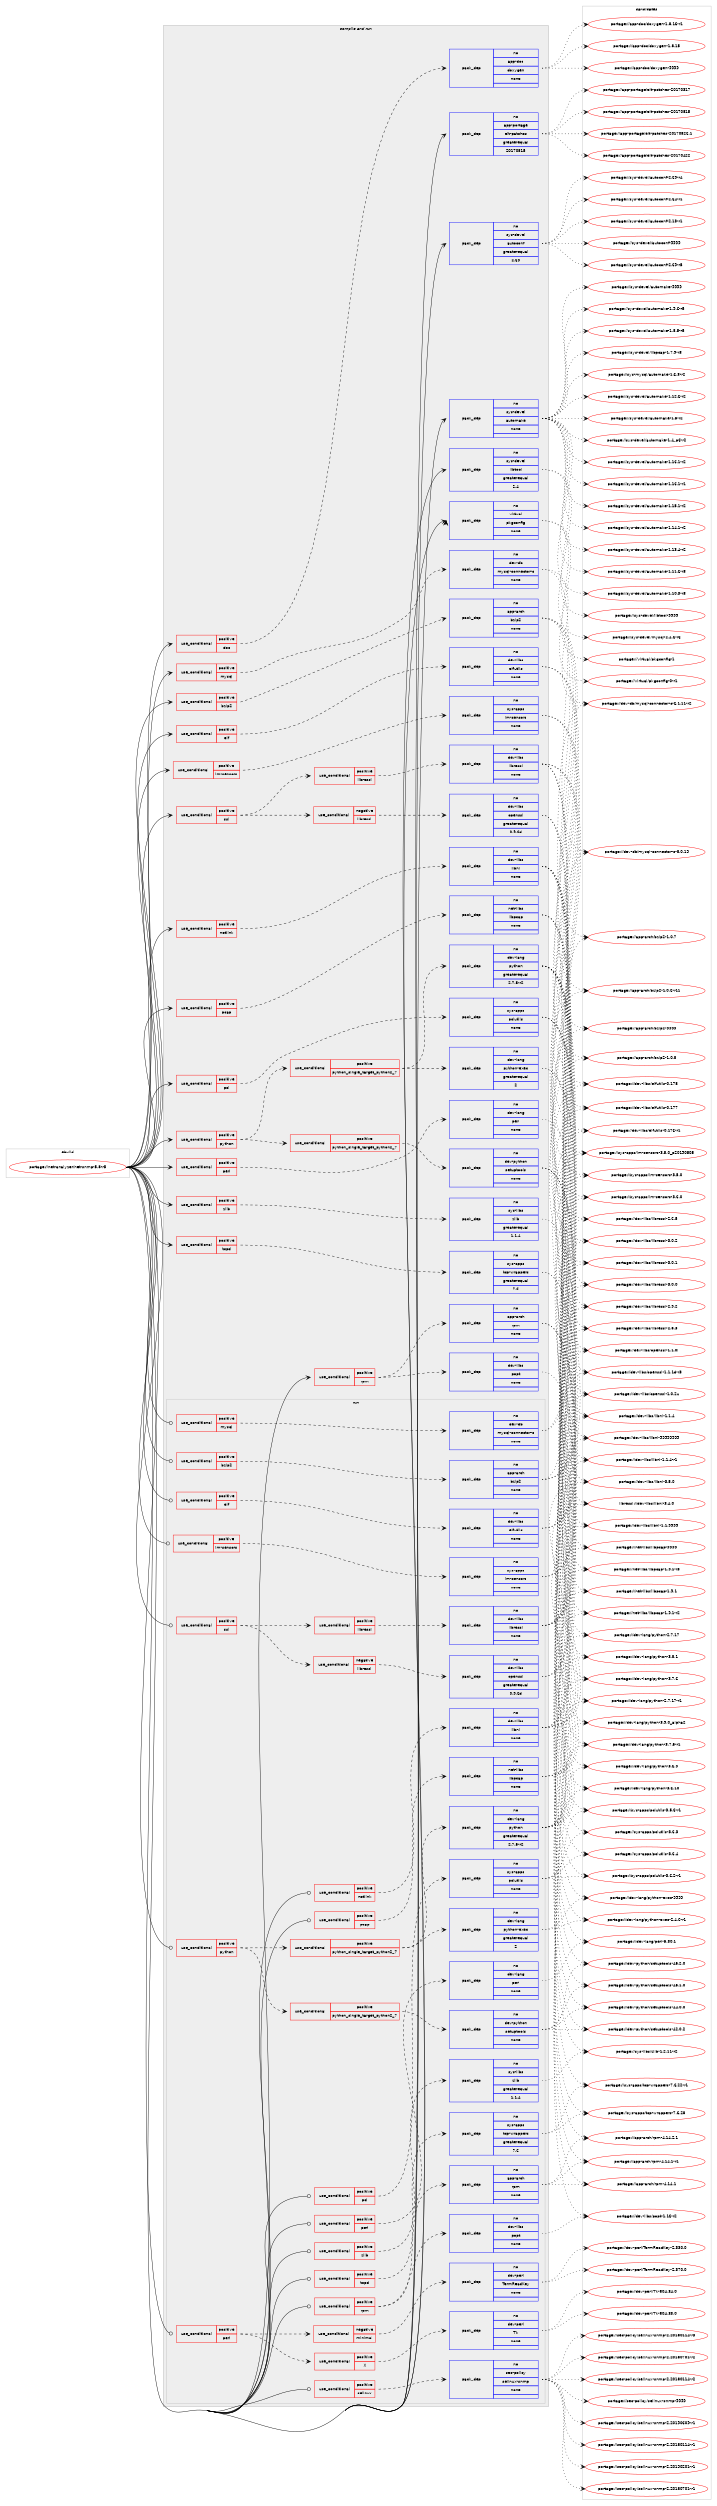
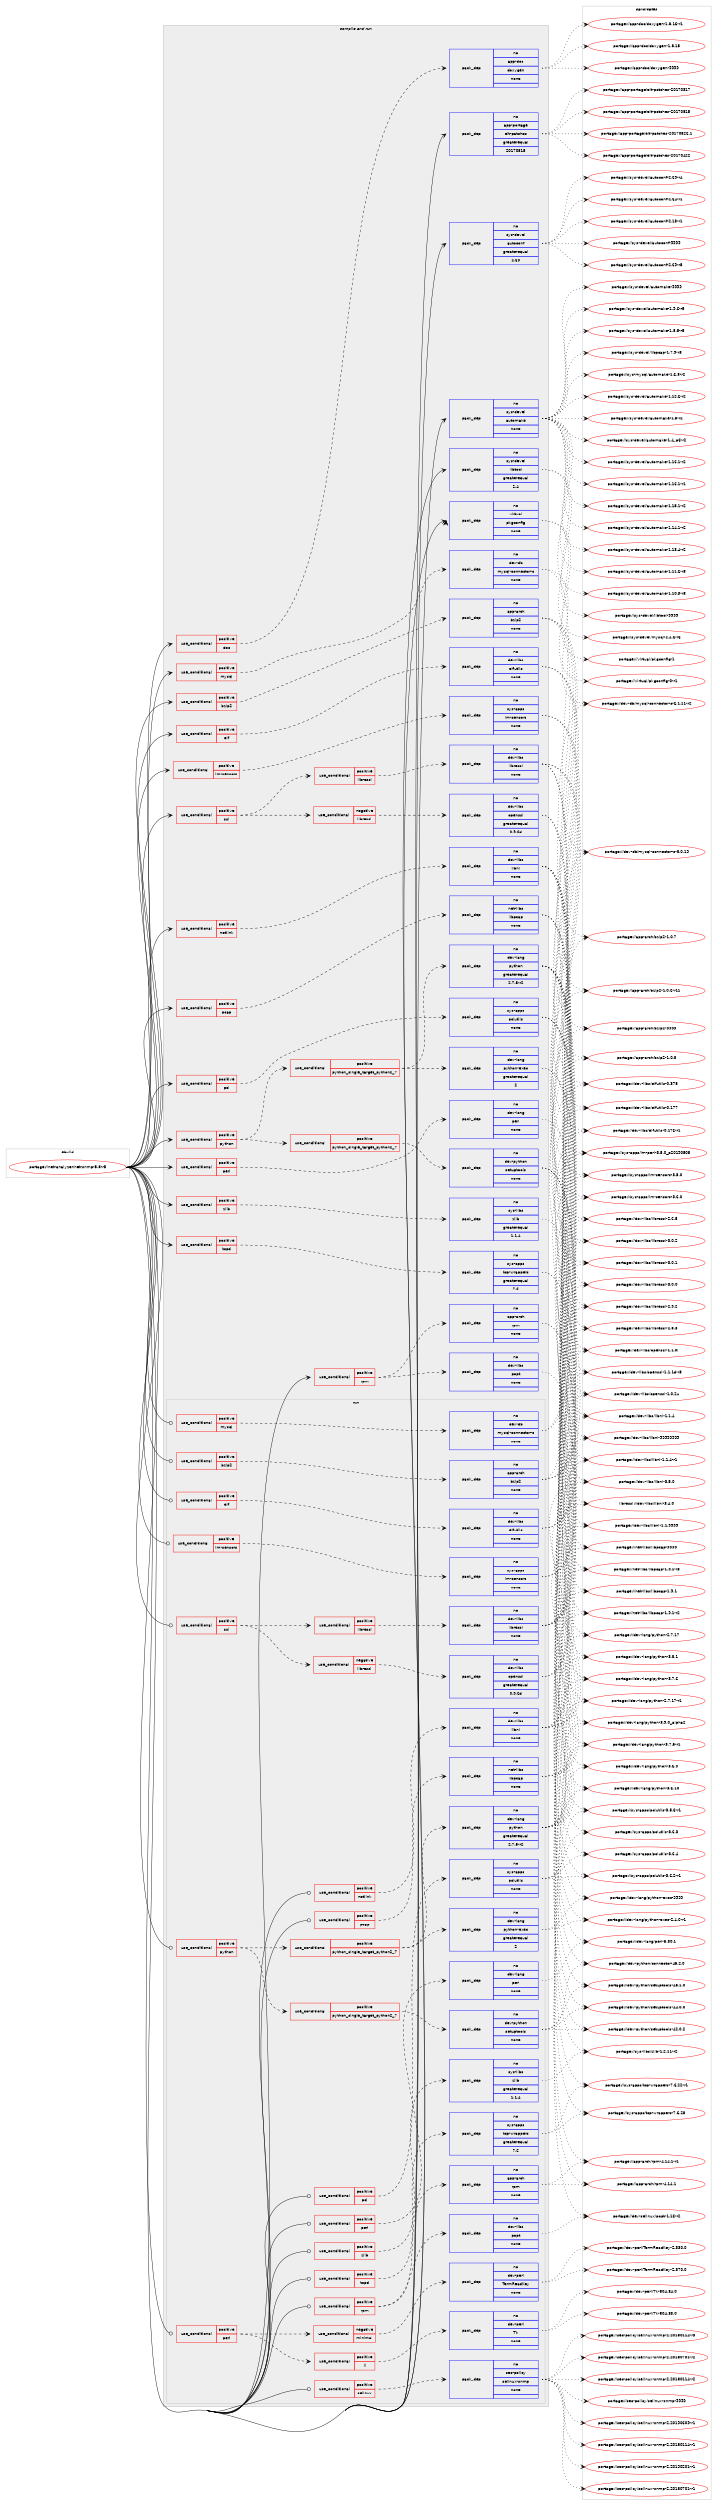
(647, 1084) -> (647, 1084)
(647, 1153) -> (647, 1153)
(647, 1964) -> (647, 1964)
(647, 2138) -> none
(647, 2216) -> (647, 2216)
